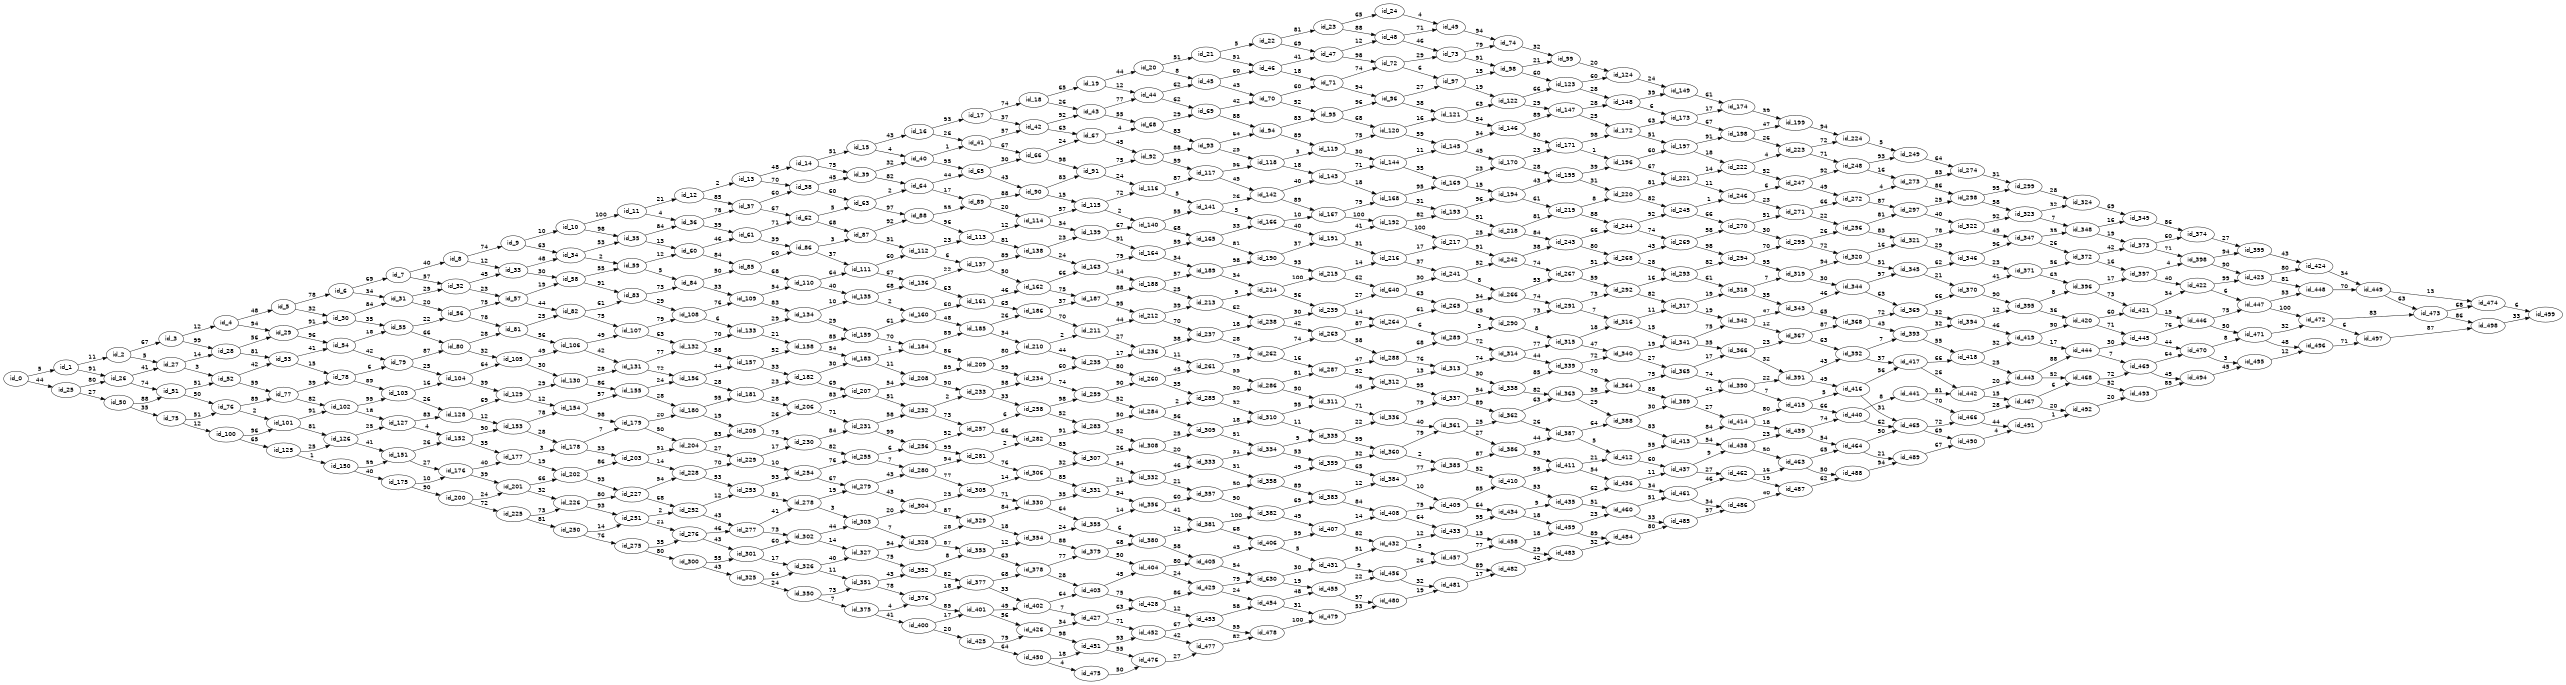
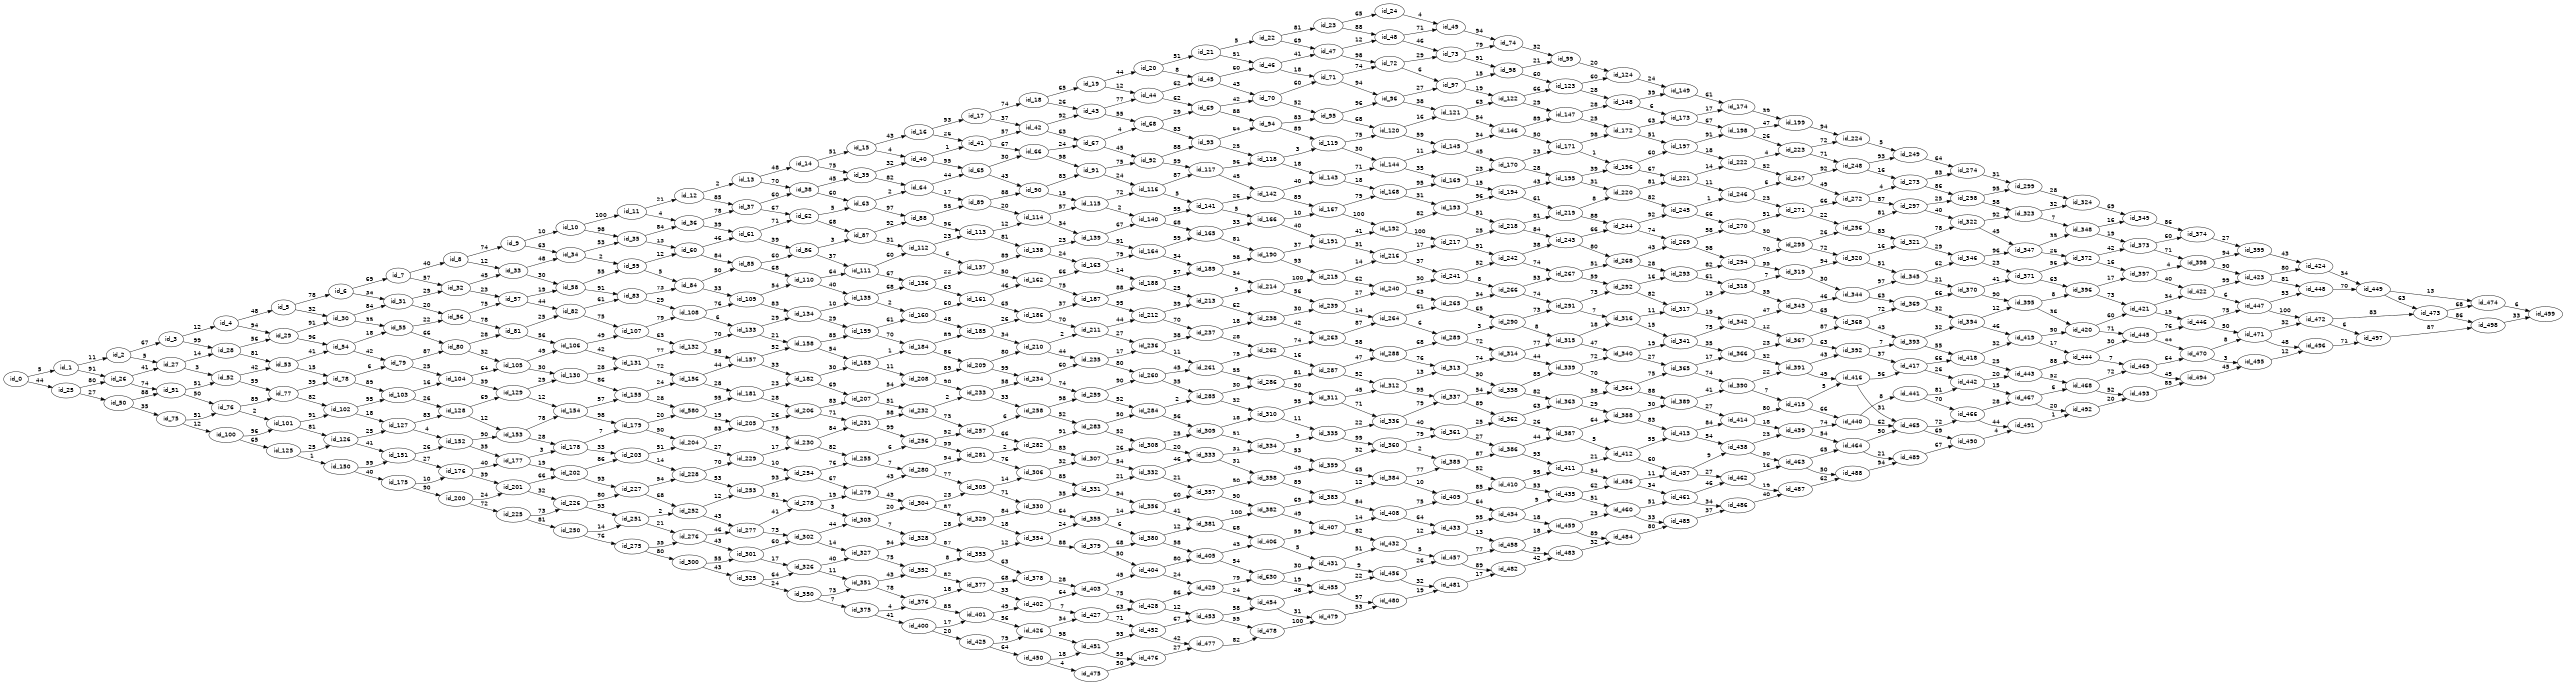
(1390, 290) -> (1390, 289)
(689, 411) -> (689, 411)
(1060, 562) -> none
